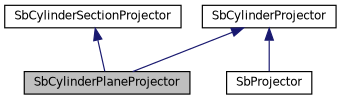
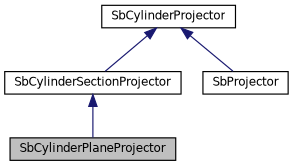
(183, 52) -> (126, 53)
